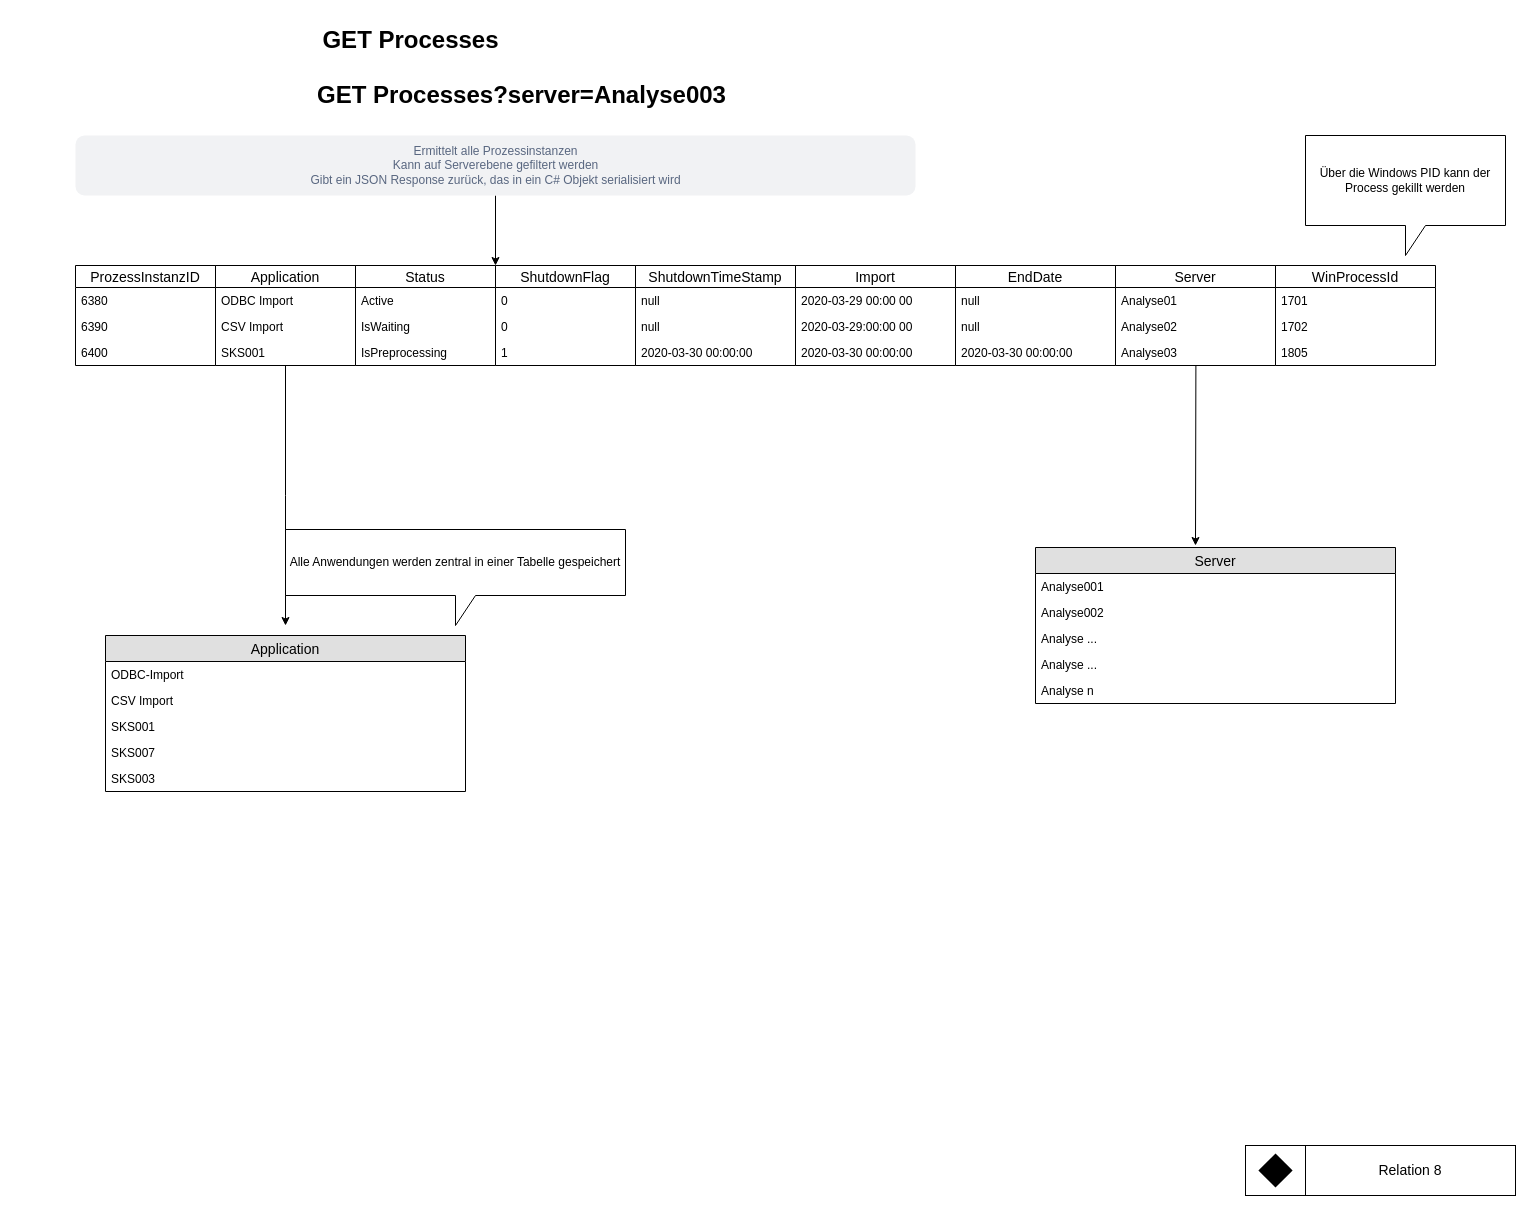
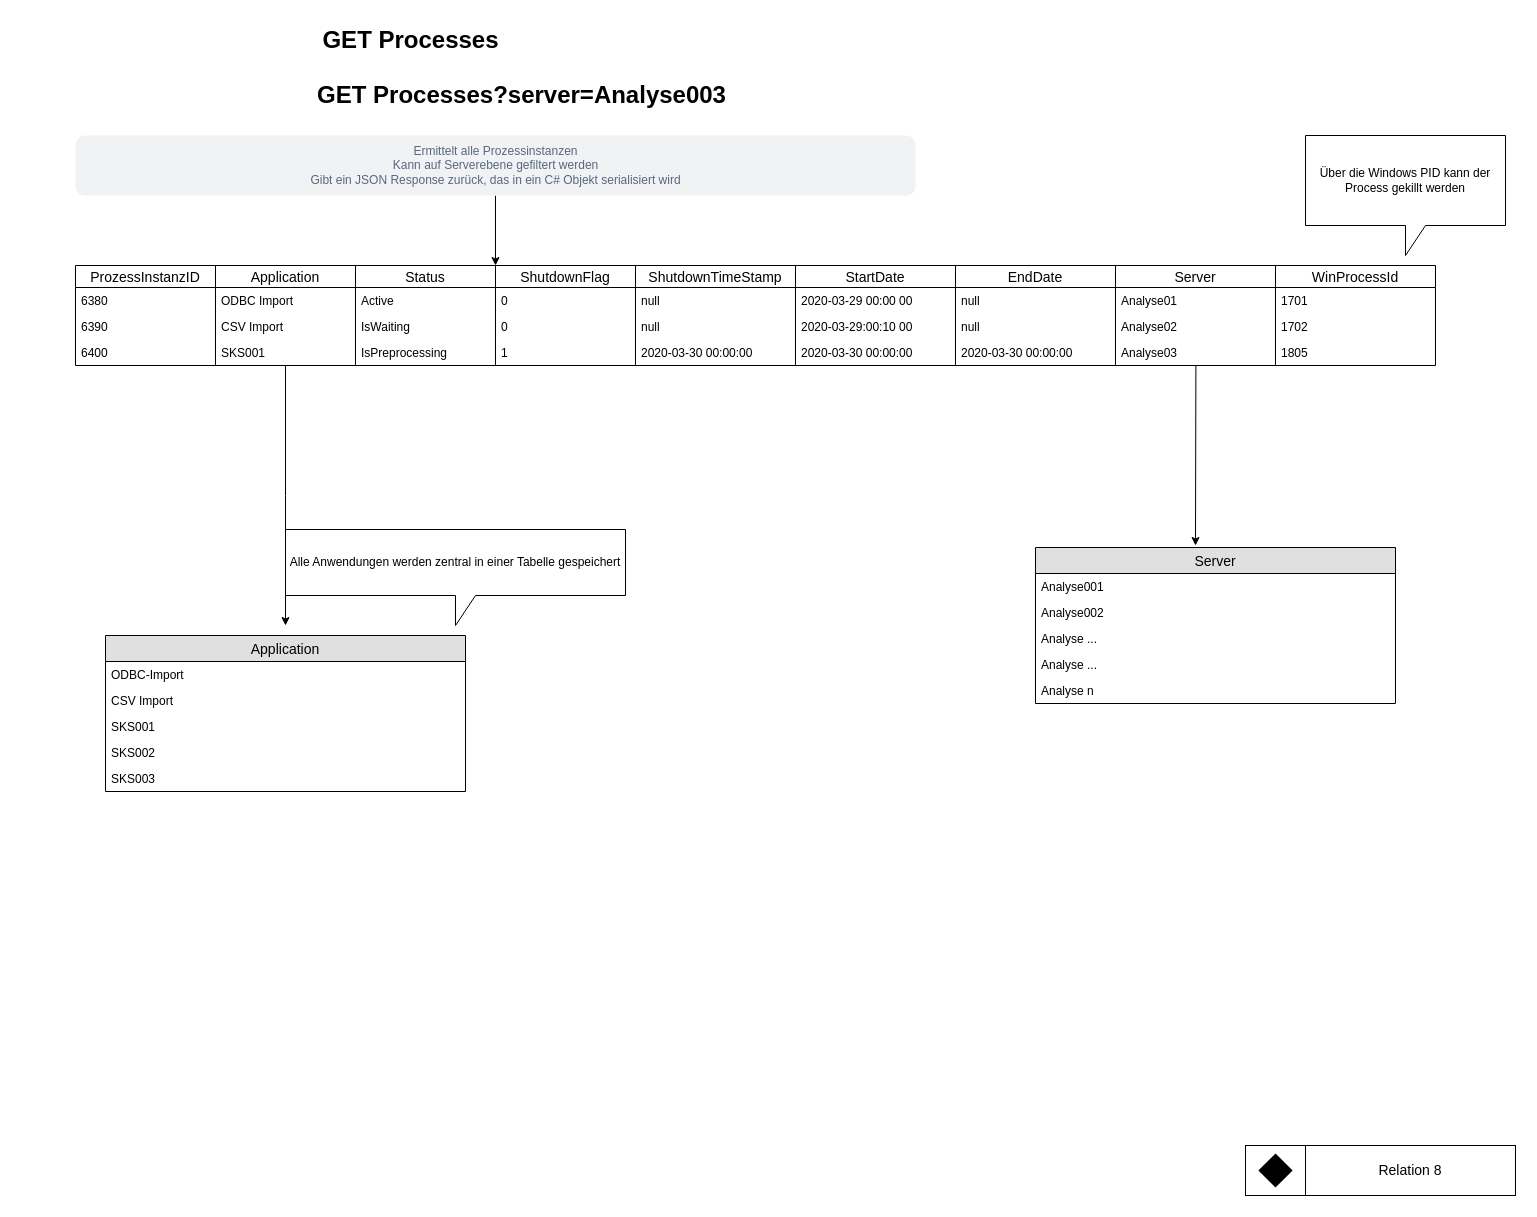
(875, 277) -> (875, 277)
(860, 327) -> (860, 327)
(131, 753) -> (131, 753)
